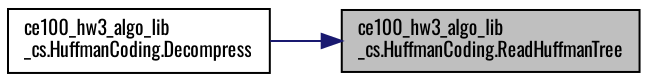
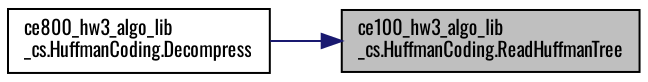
(139, 41) -> (139, 41)
